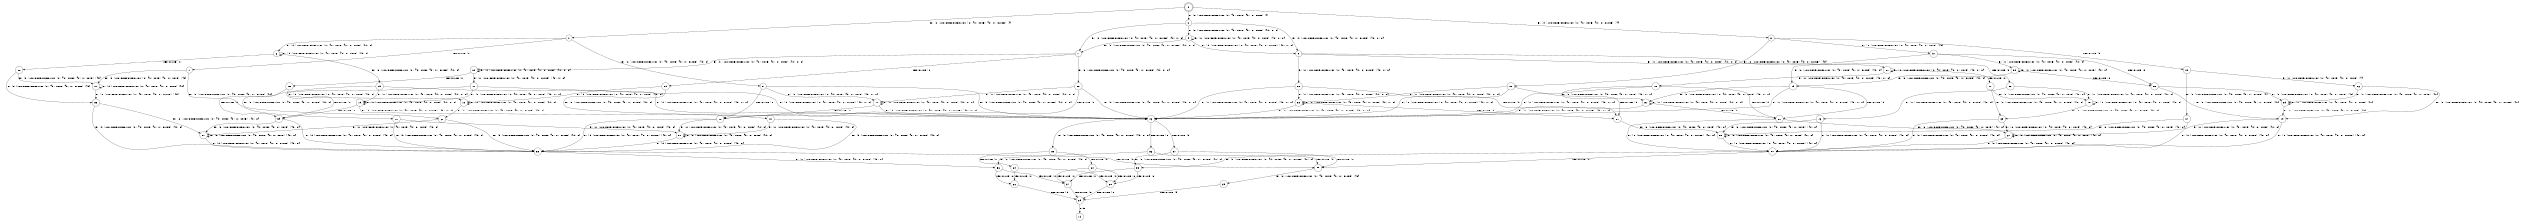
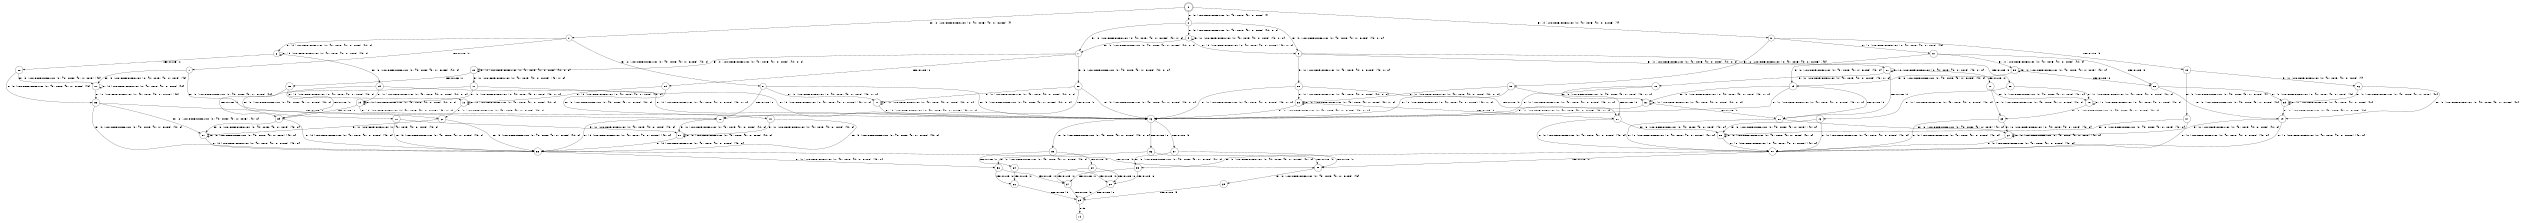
(1727, 89) -> (1853, 114)
(815, 111) -> (407, 114)
none -> (1610, 147)
